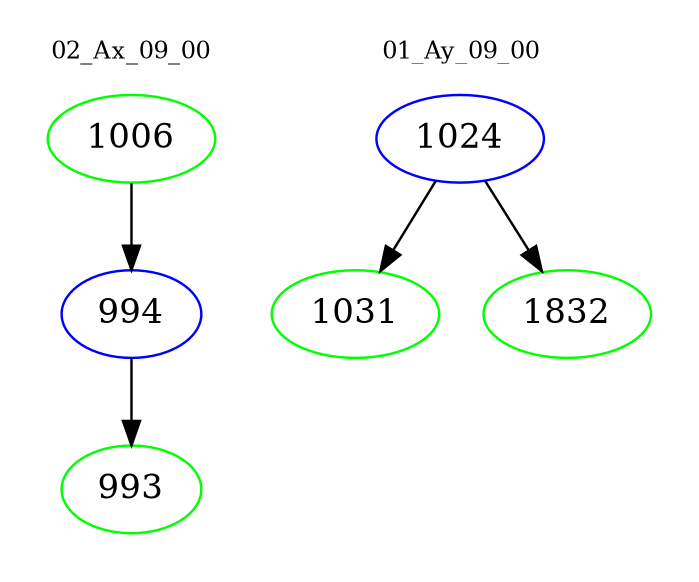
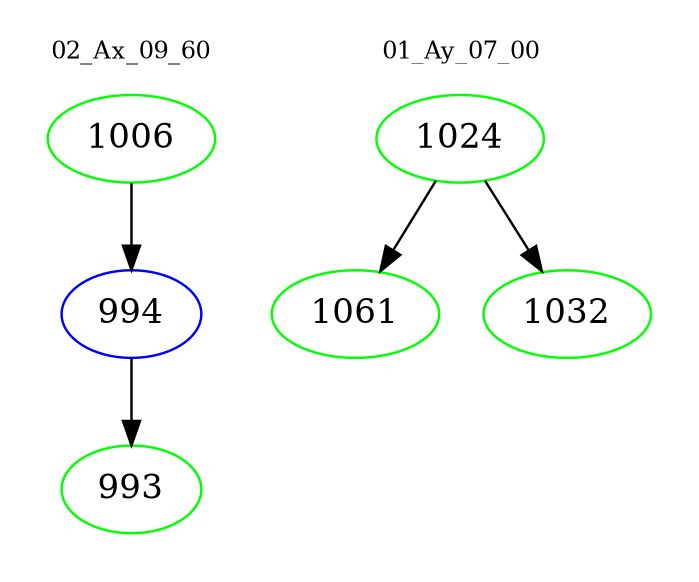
(131, 52) -> (131, 52)
(461, 52) -> (461, 52)
(460, 139) -> (460, 139)
(355, 314) -> (355, 314)
(567, 314) -> (567, 314)
